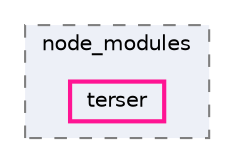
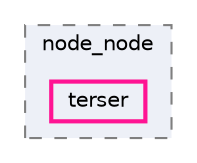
(117, 45) -> (98, 45)
